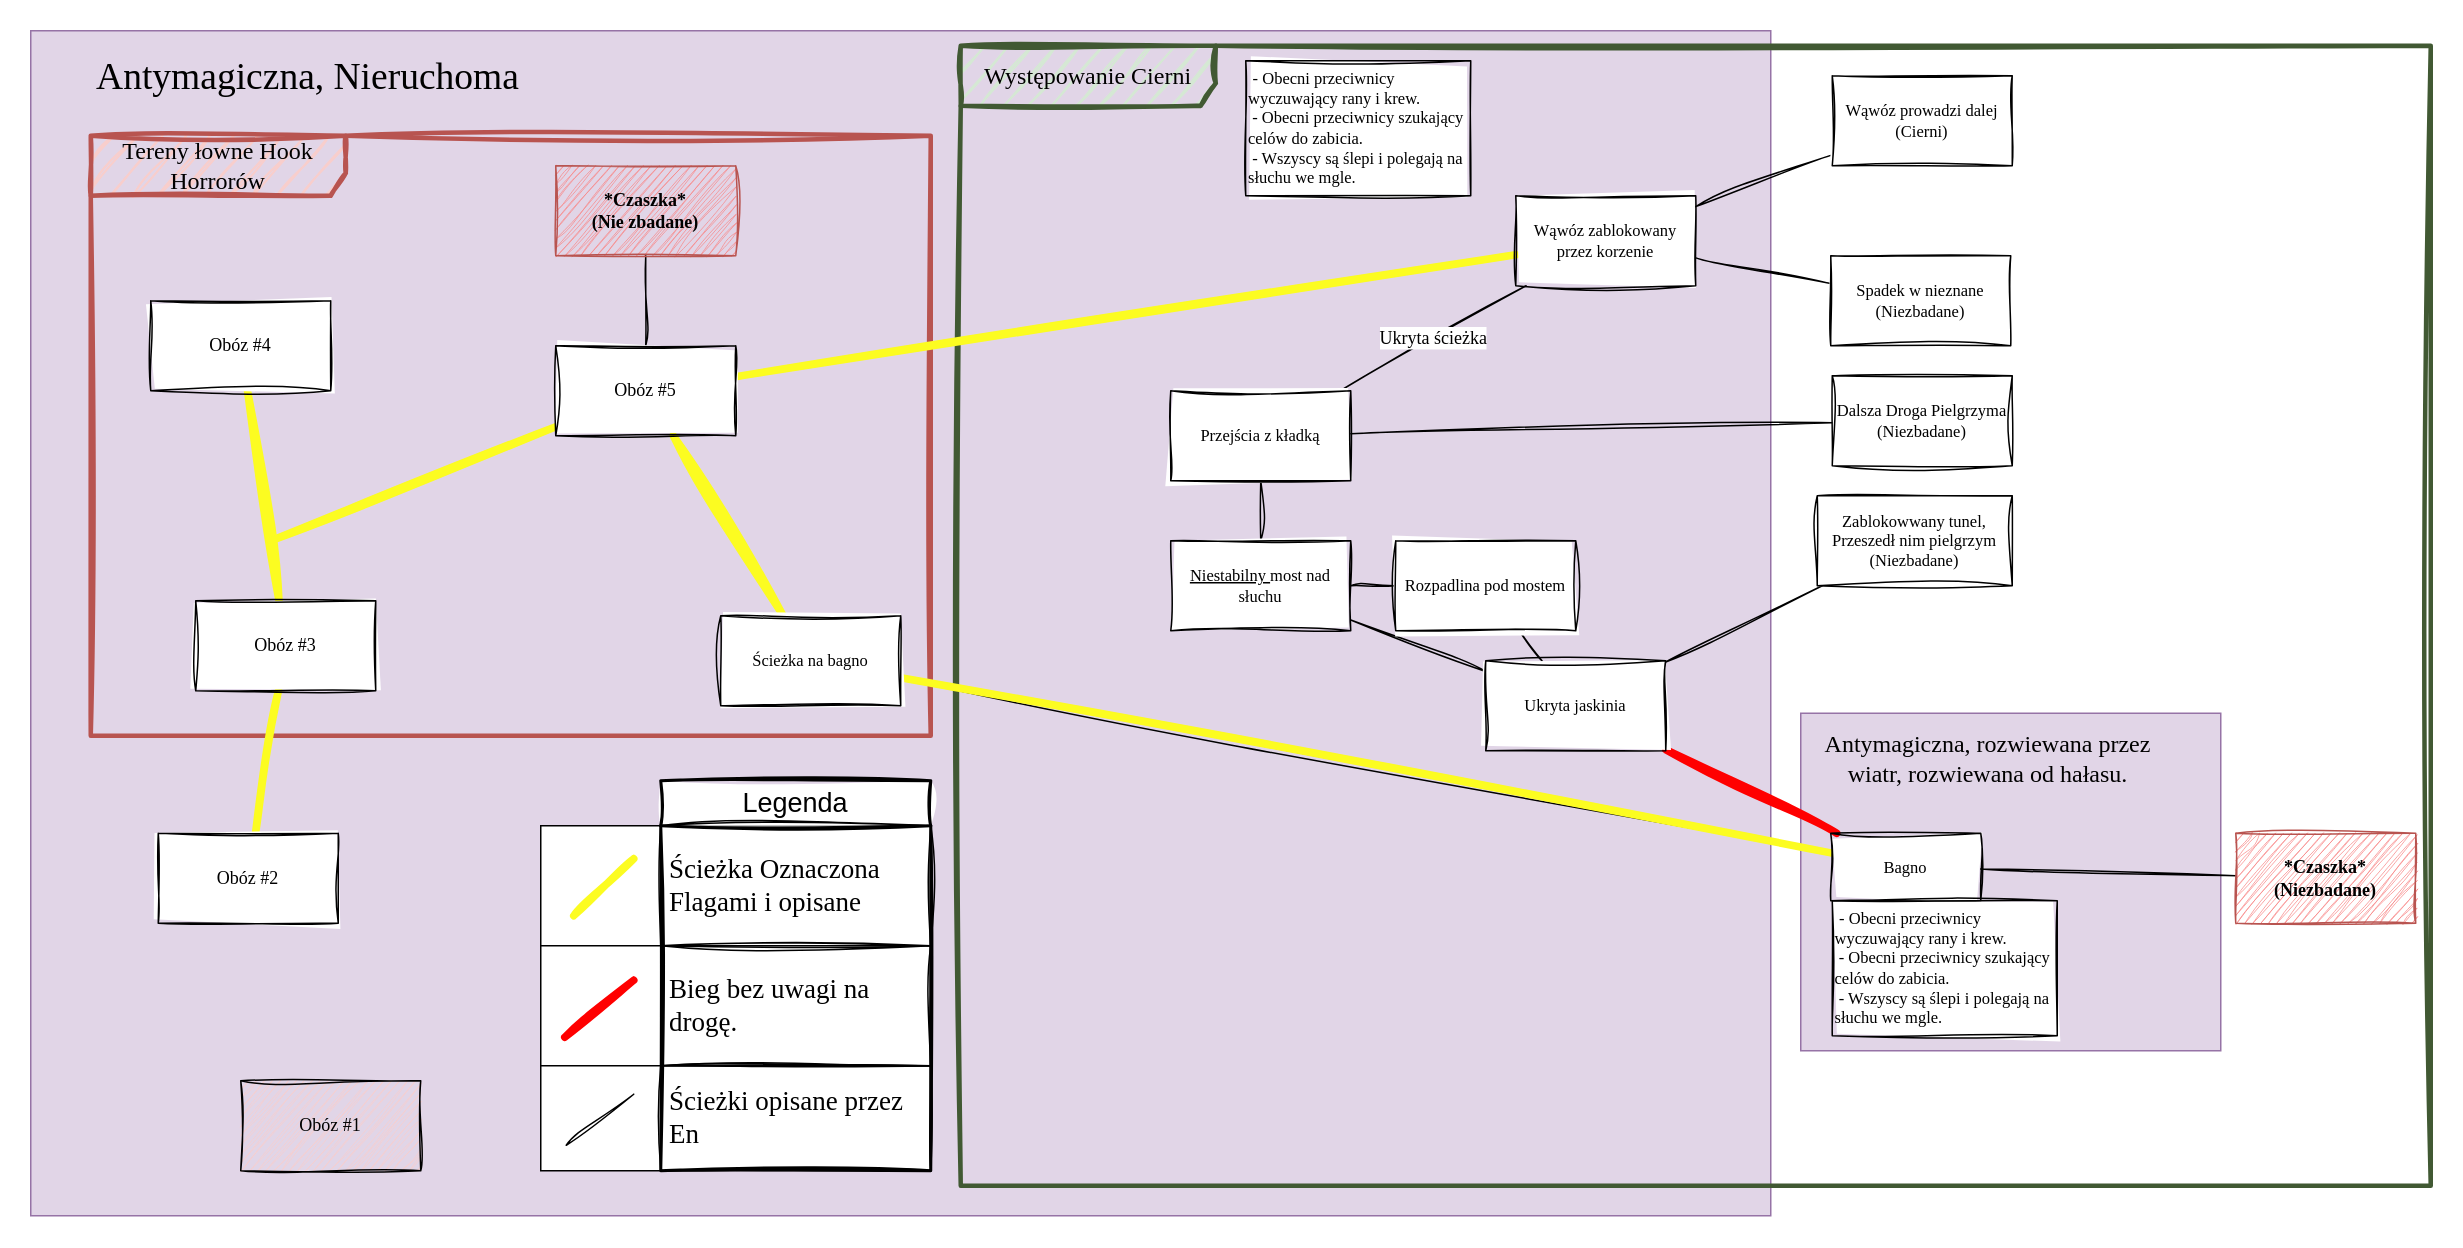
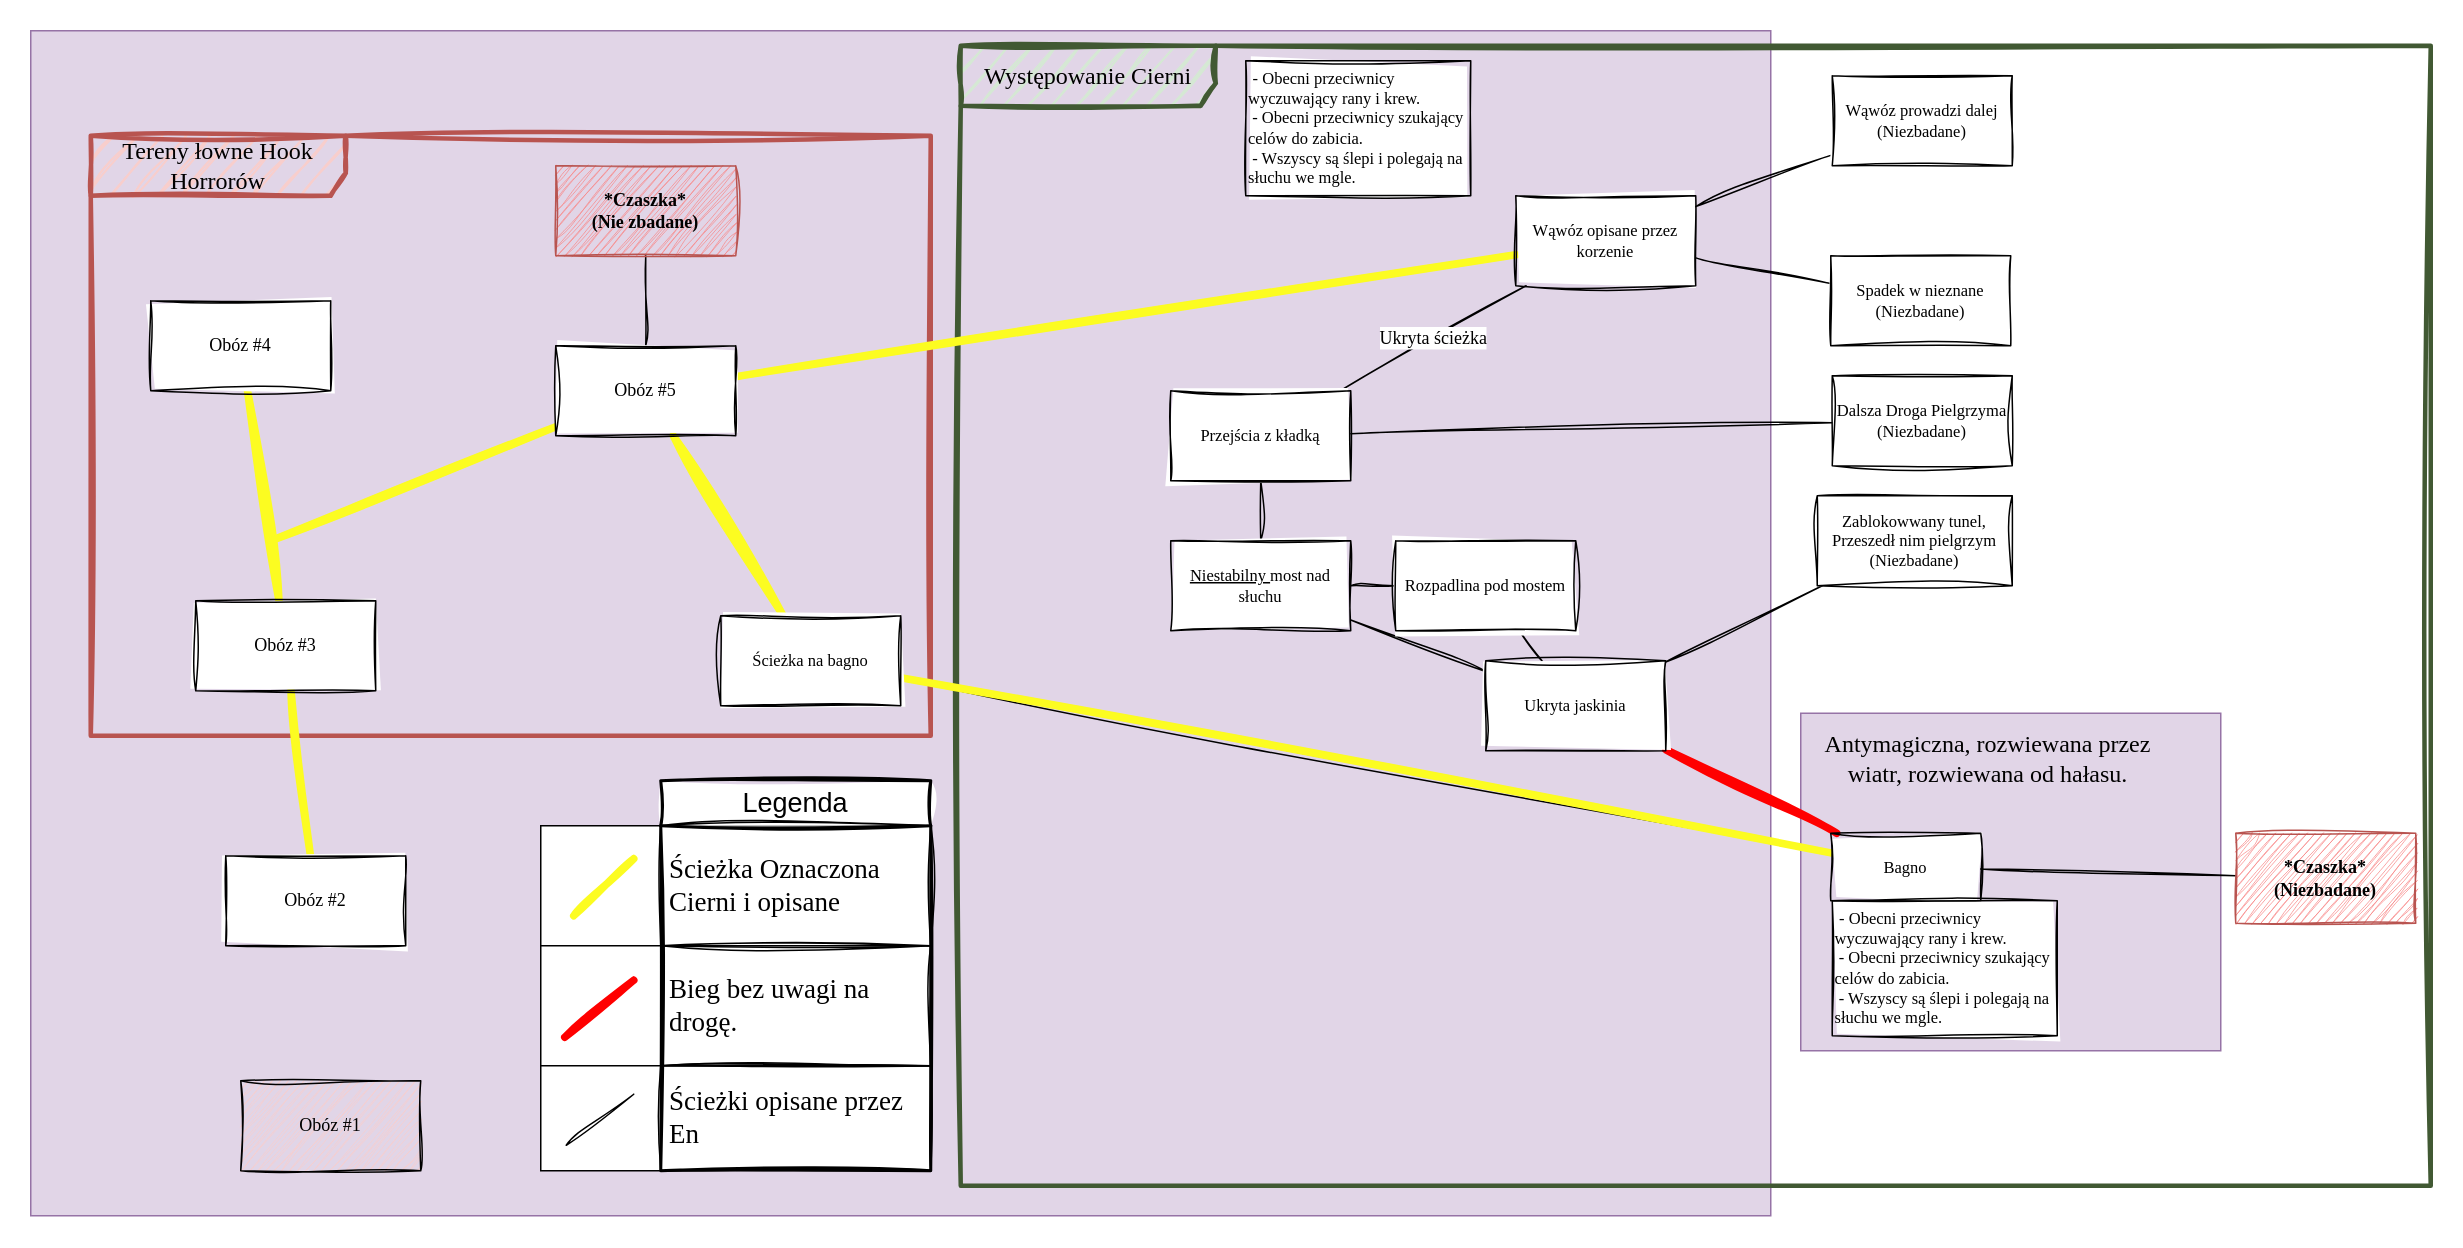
(308, 76) -> none
(1922, 121) -> (1922, 121)
(1606, 241) -> (1606, 241)
(248, 878) -> (316, 901)
(797, 886) -> (797, 886)
